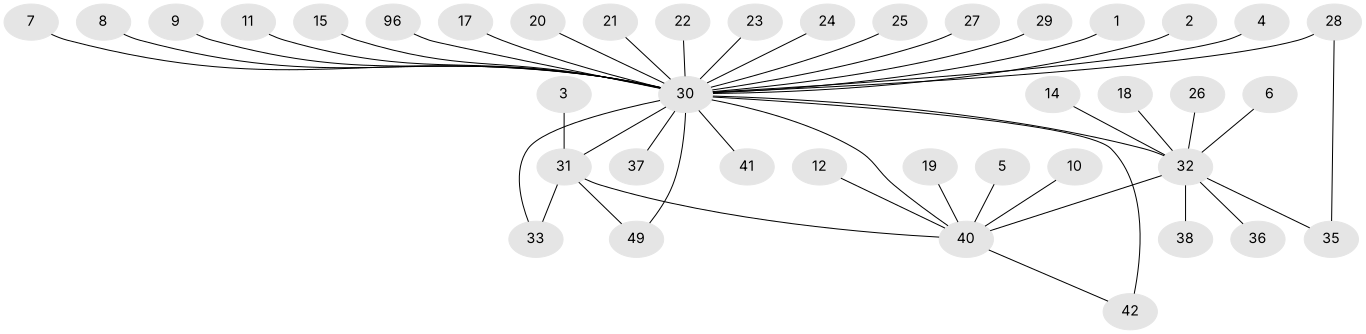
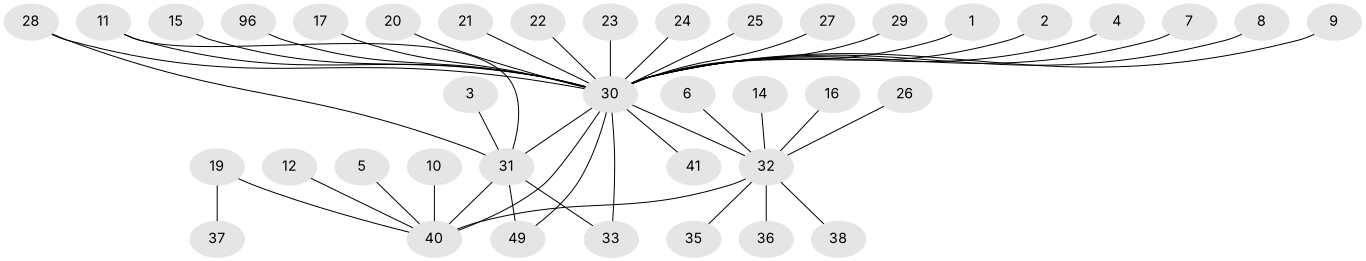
none -> (344, 44)
(1125, 95) -> (833, 95)
(661, 131) -> (217, 203)
(1333, 131) -> (269, 95)
(1130, 312) -> none
